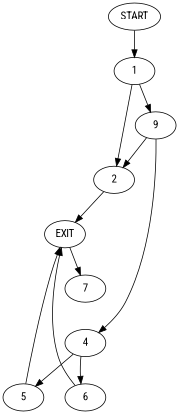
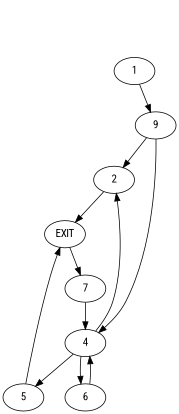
(134, 17) -> none
(125, 122) -> (119, 269)
none -> (85, 312)
(53, 323) -> (90, 374)
